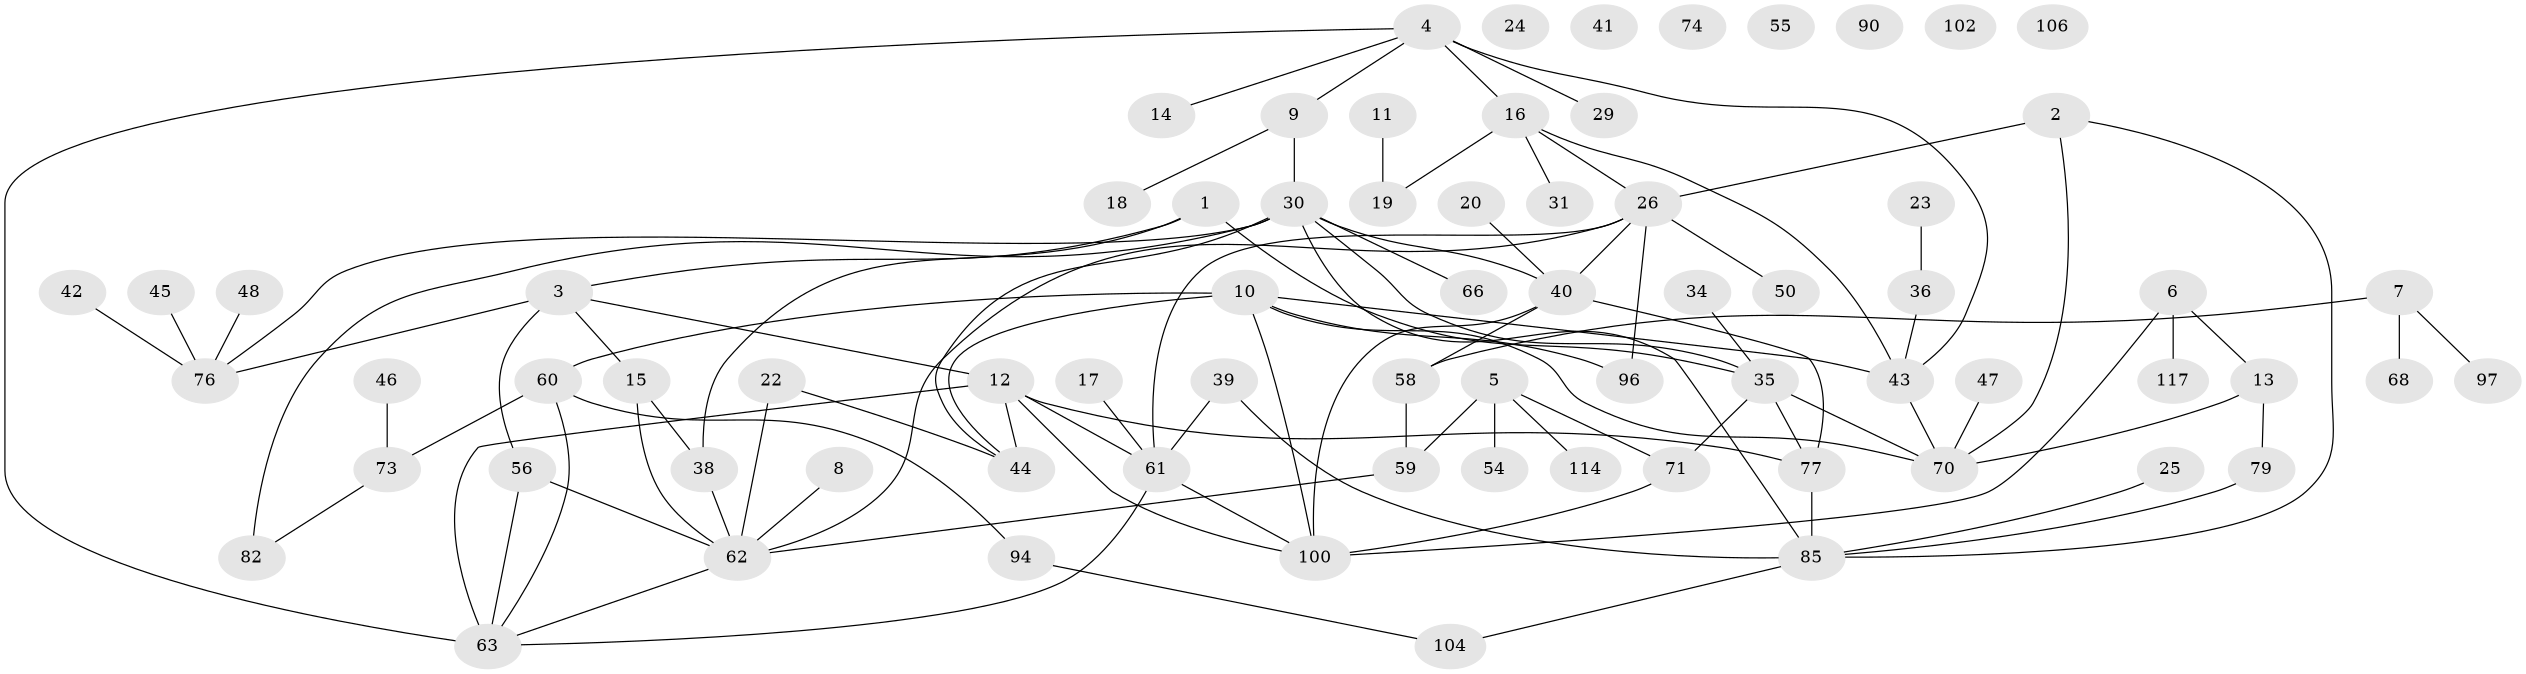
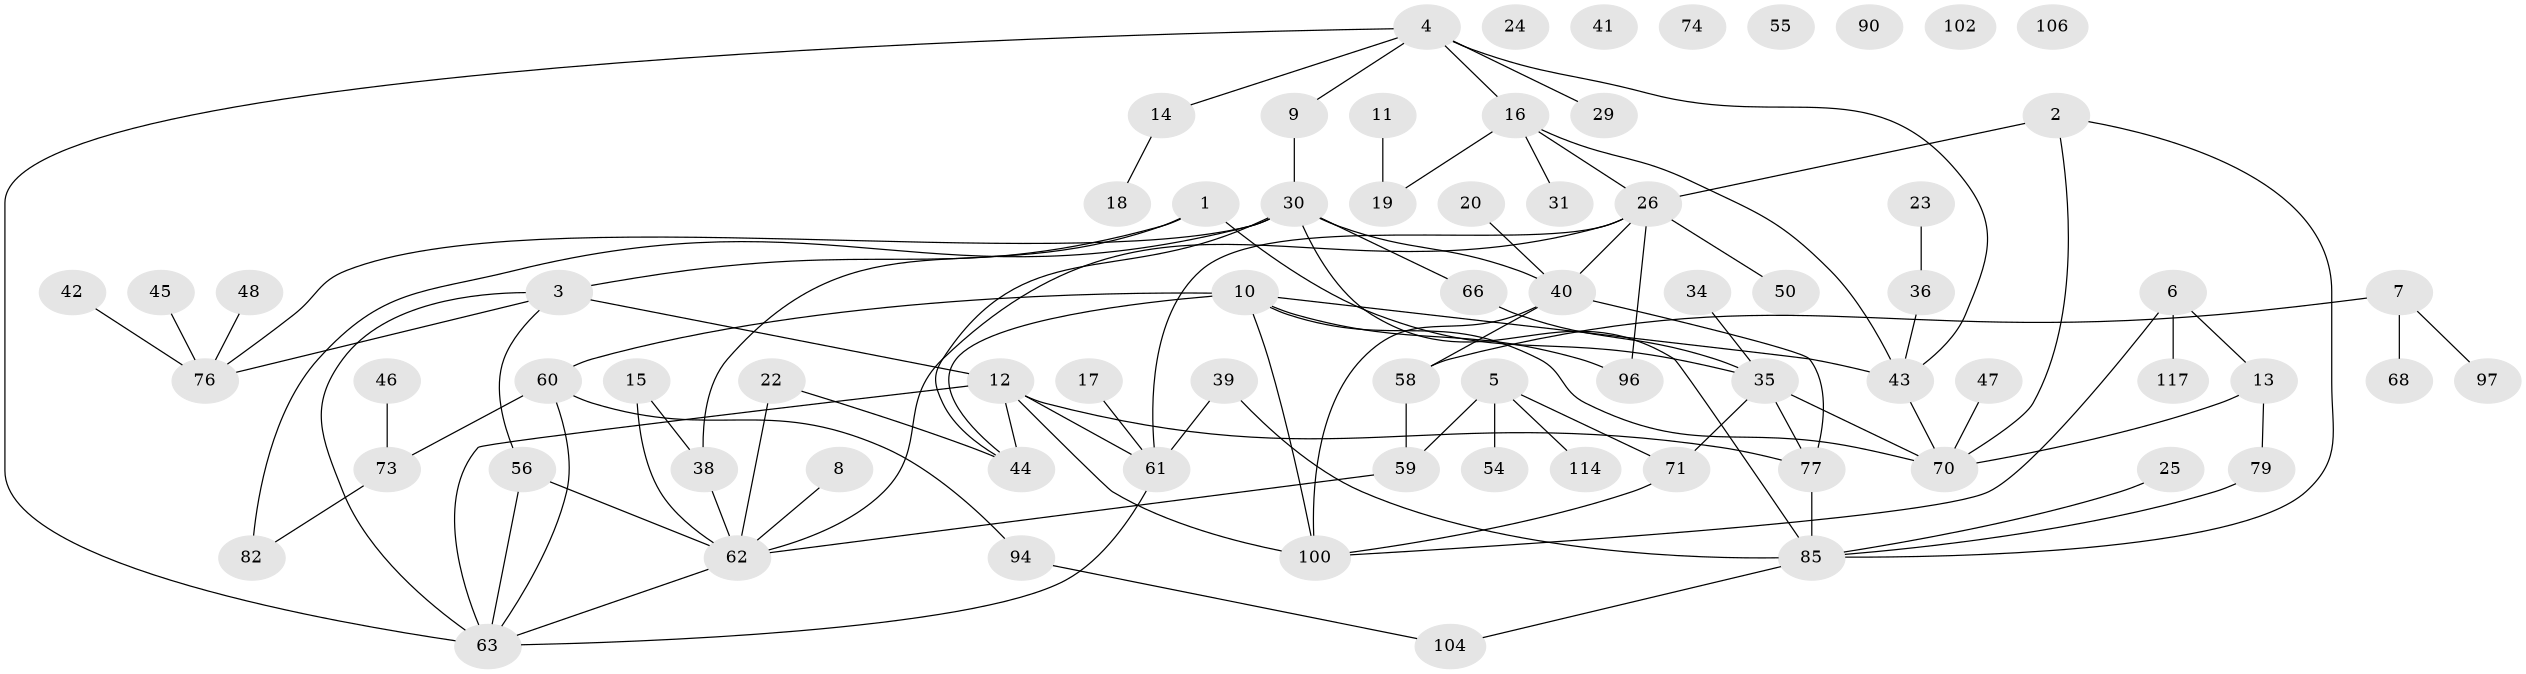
(1206, 160) -> (1139, 160)
(1412, 304) -> (1618, 338)
(598, 337) -> (322, 418)
(1235, 514) -> none
